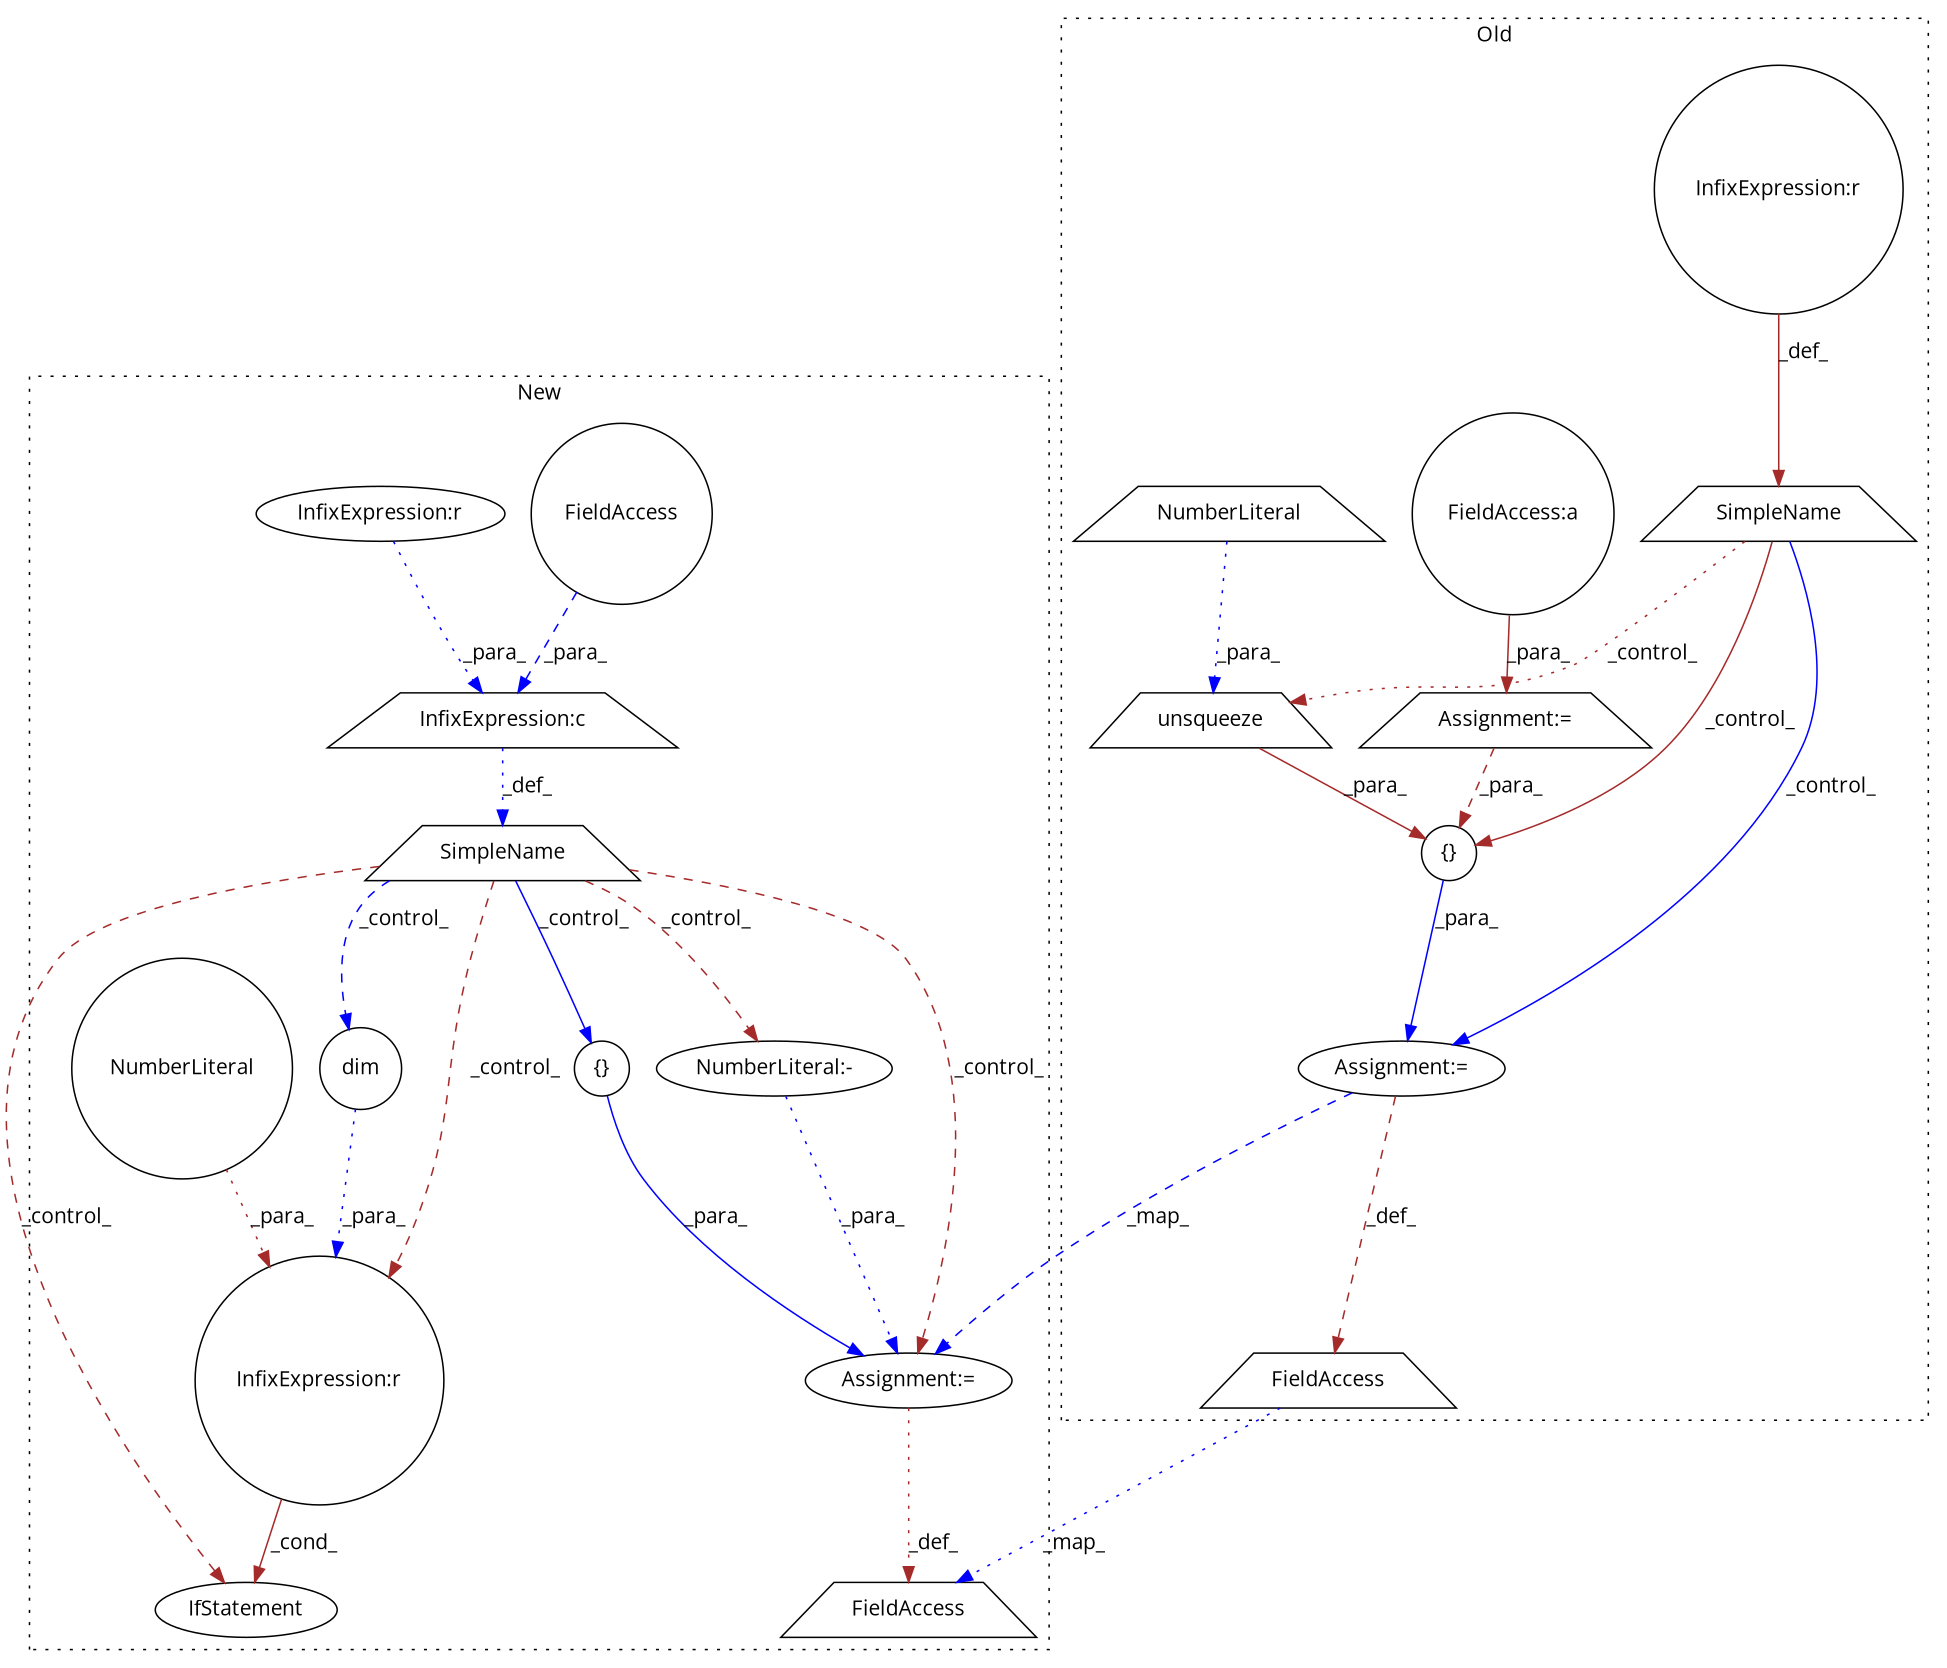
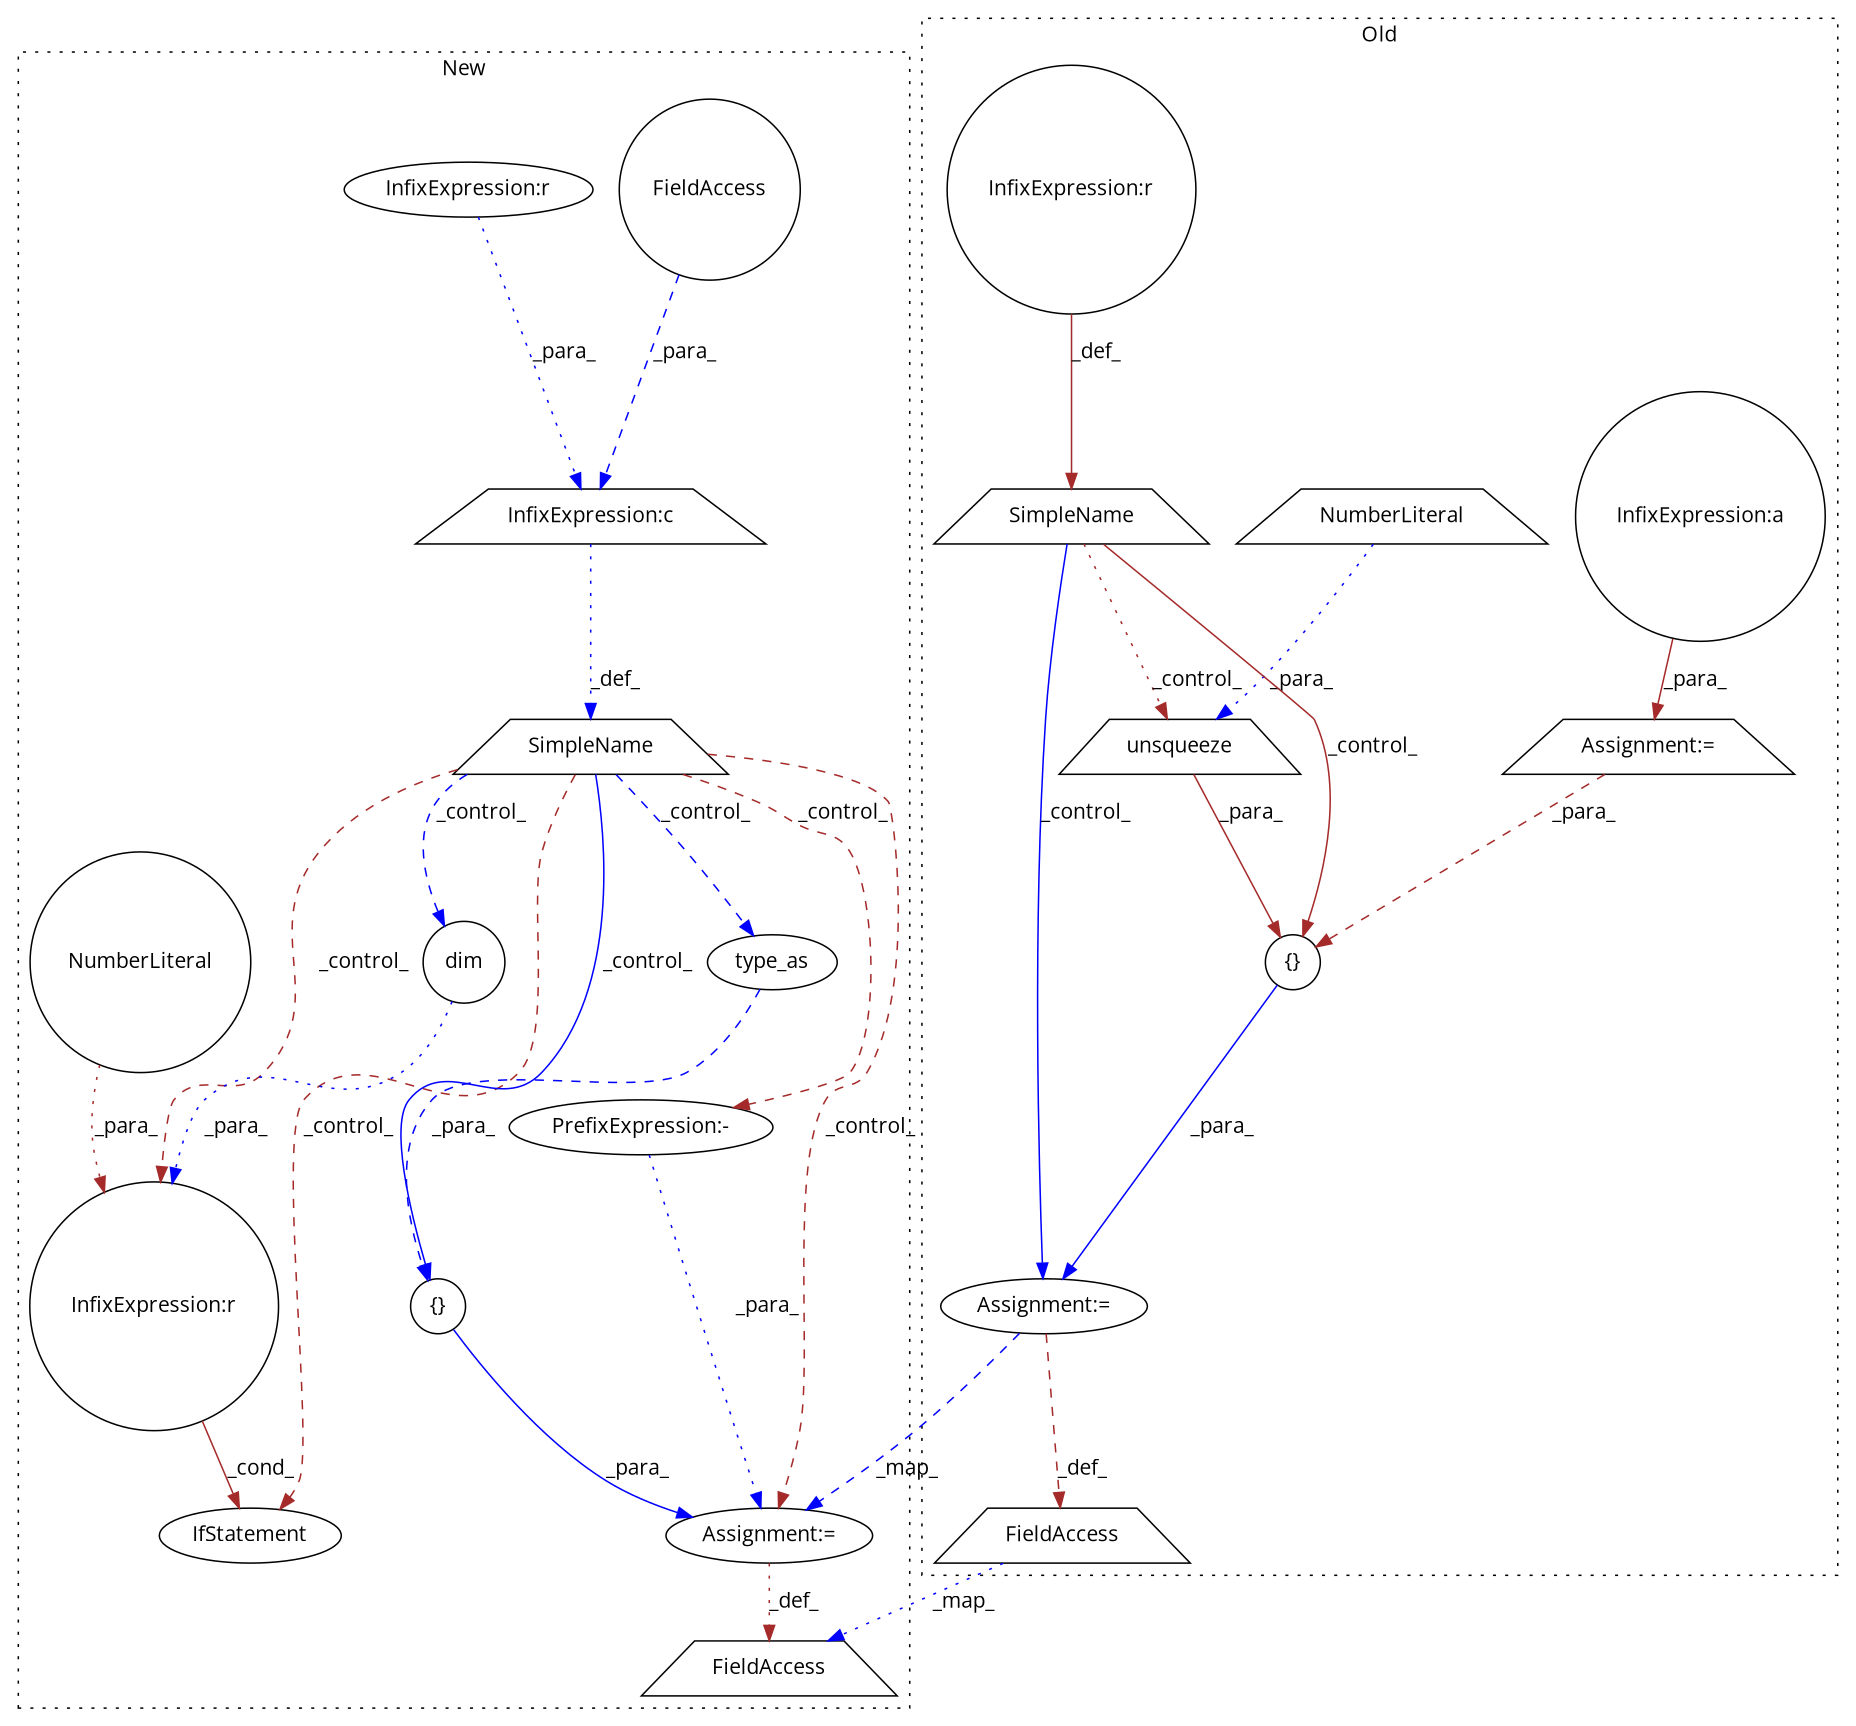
(1513, 514) -> (1700, 516)
none -> (772, 962)
(774, 1069) -> (641, 1127)
